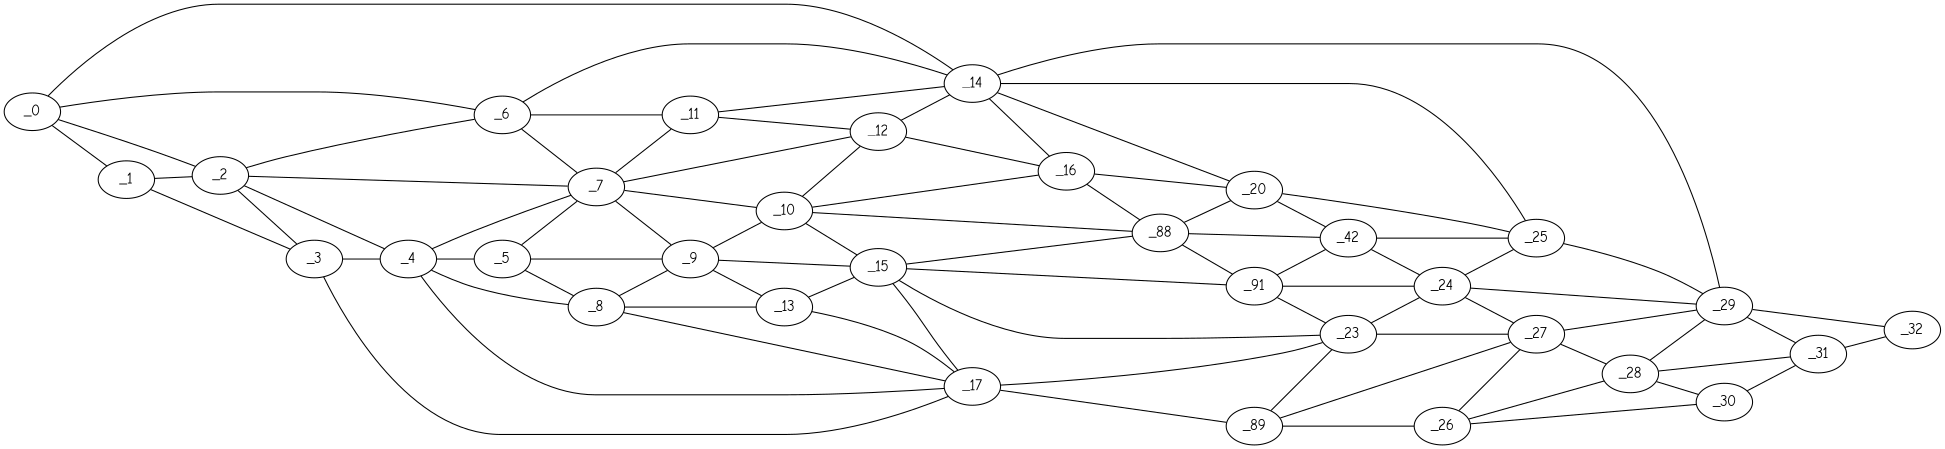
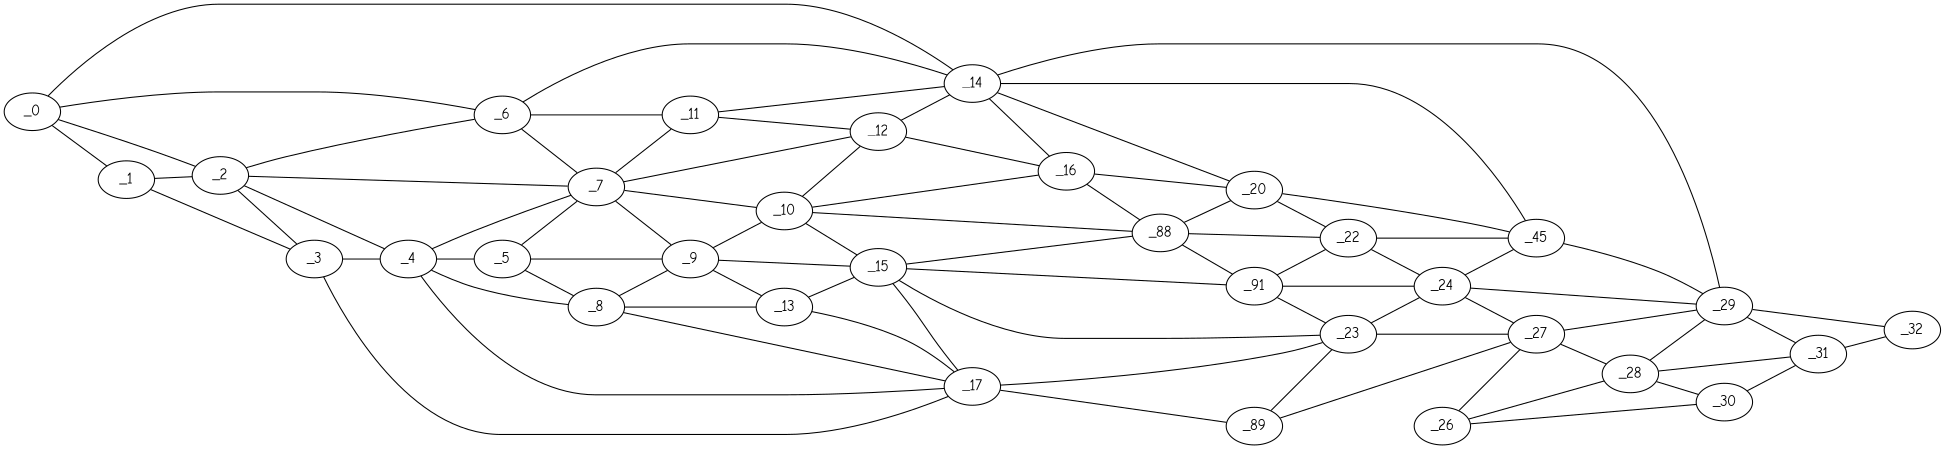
(1348, 238) -> (1348, 238)
(1536, 238) -> (1536, 238)
(1348, 426) -> none
